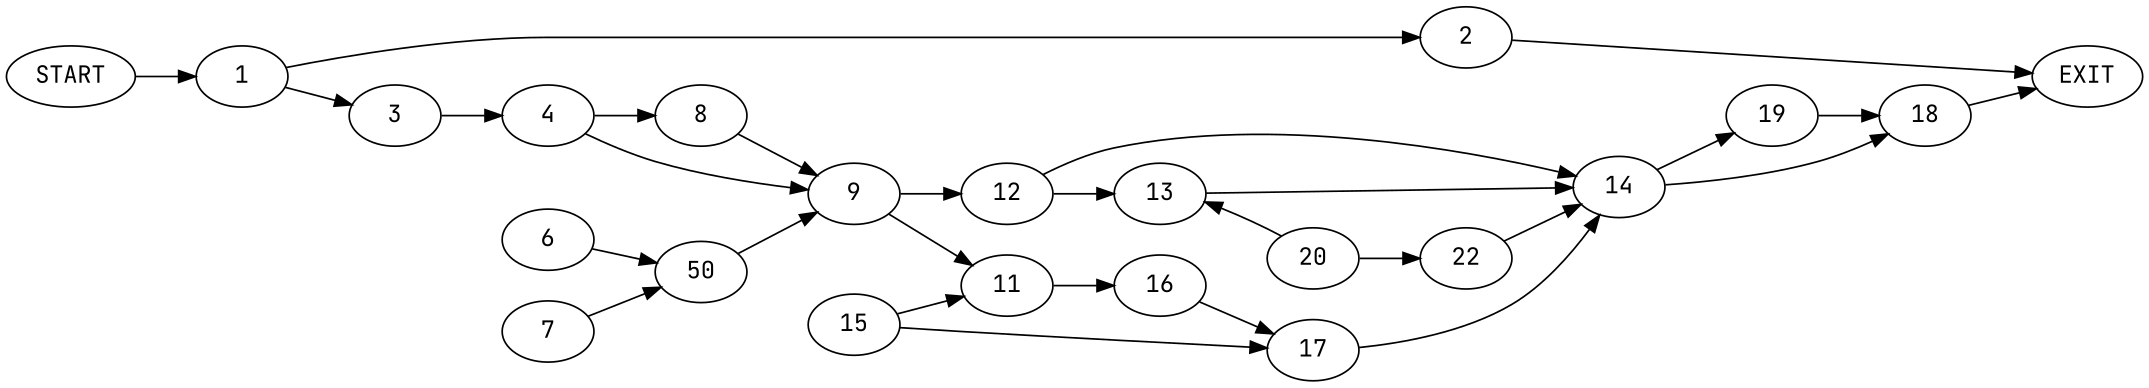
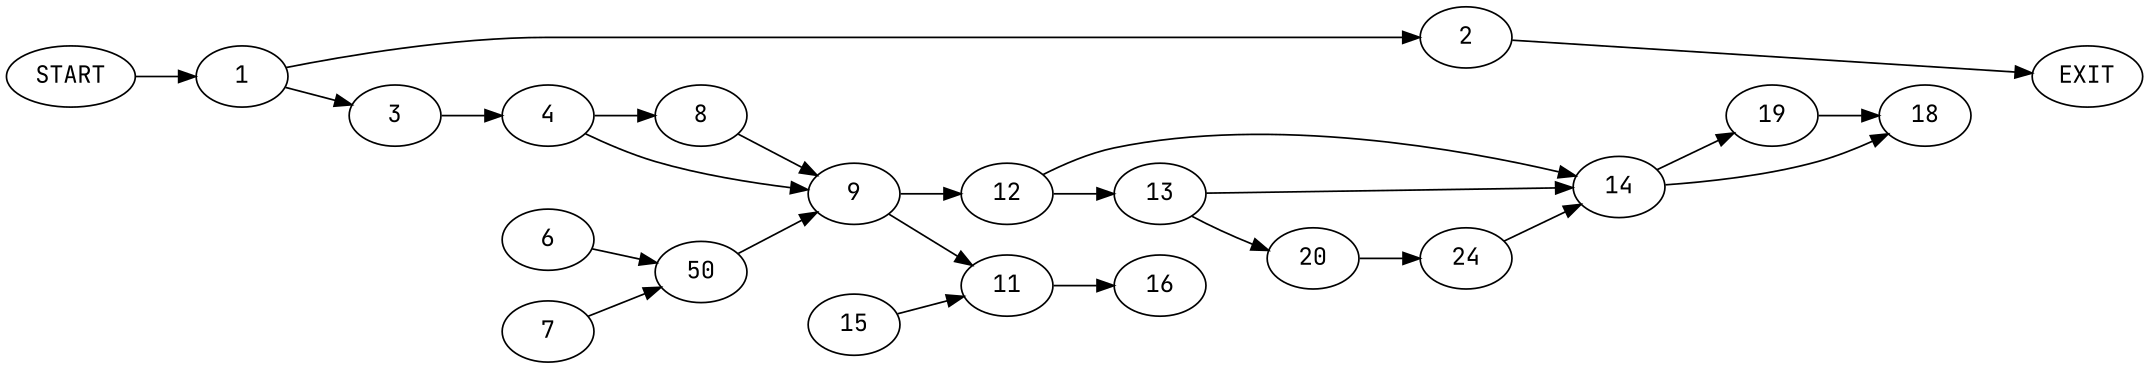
(1994, 99) -> none
(1252, 221) -> (1222, 231)
(1466, 258) -> (1466, 258)
(1313, 350) -> none
